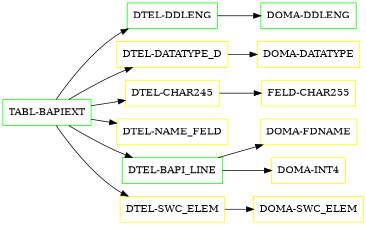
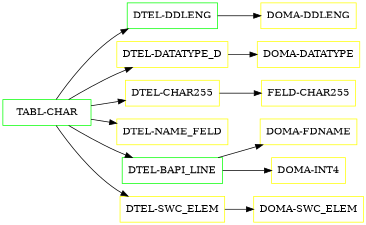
(309, 16) -> (309, 16)
(172, 93) -> (172, 93)
(47, 113) -> (47, 113)
